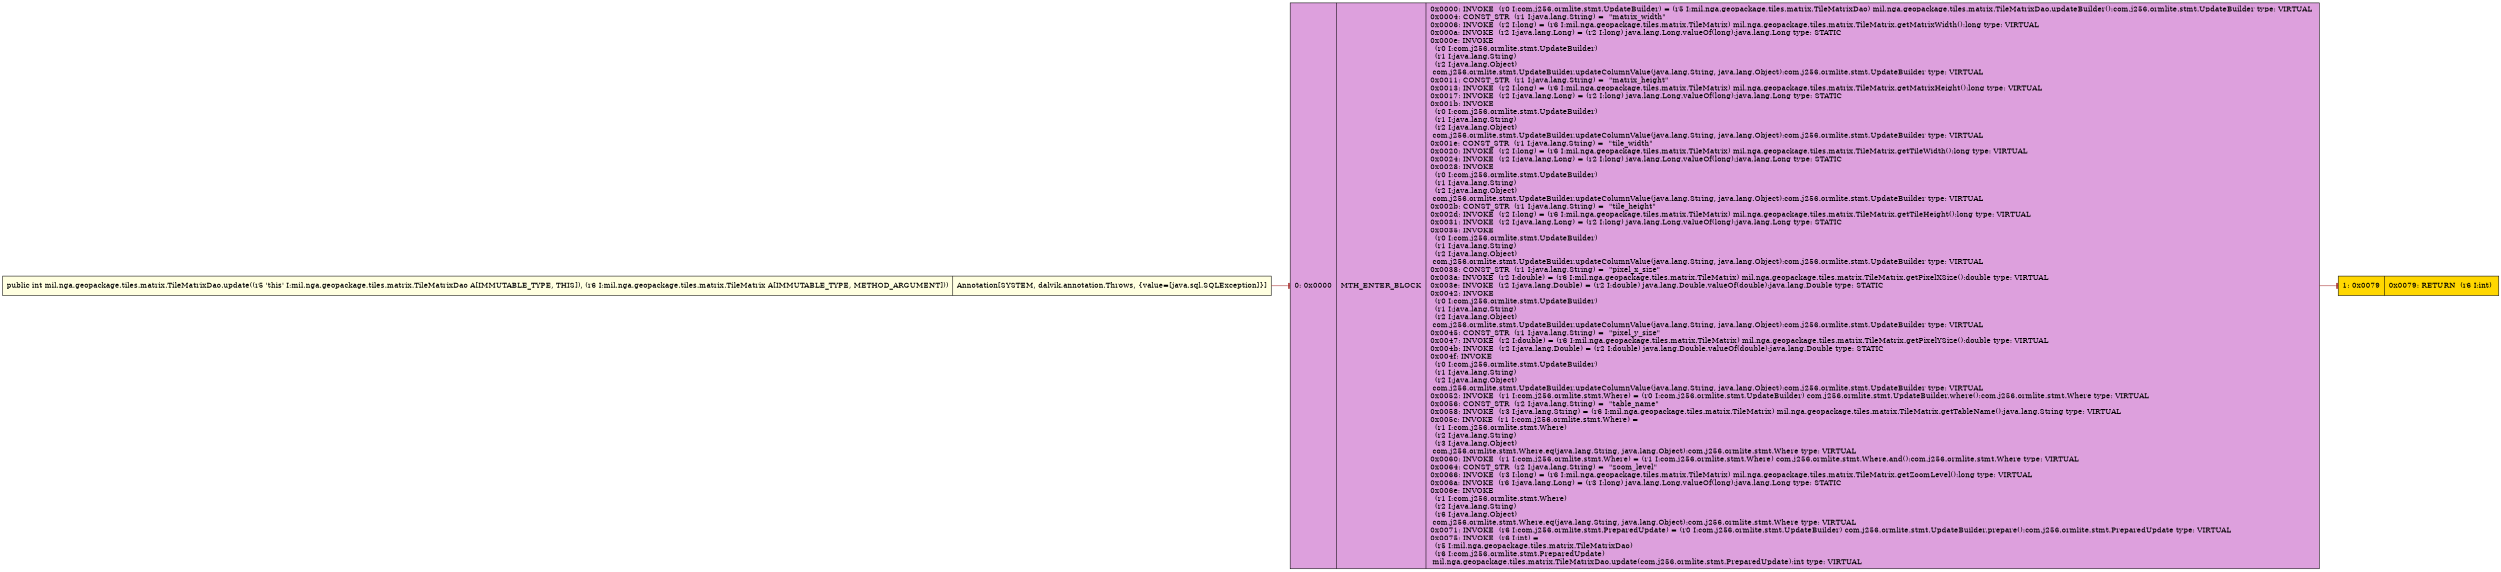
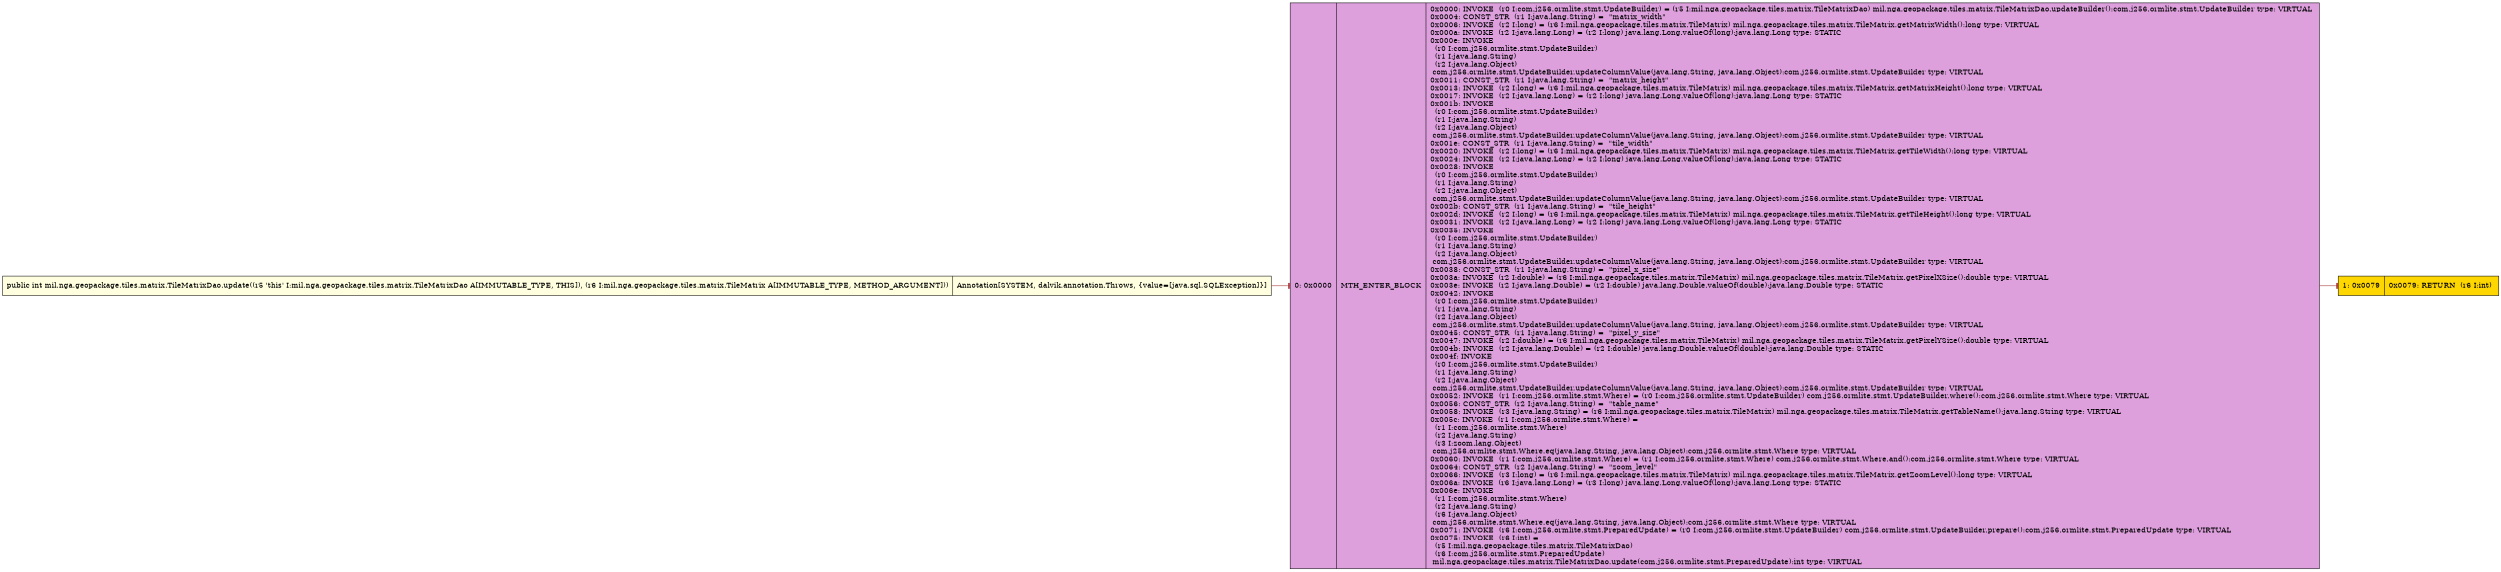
(1474, 443) -> (1476, 443)
